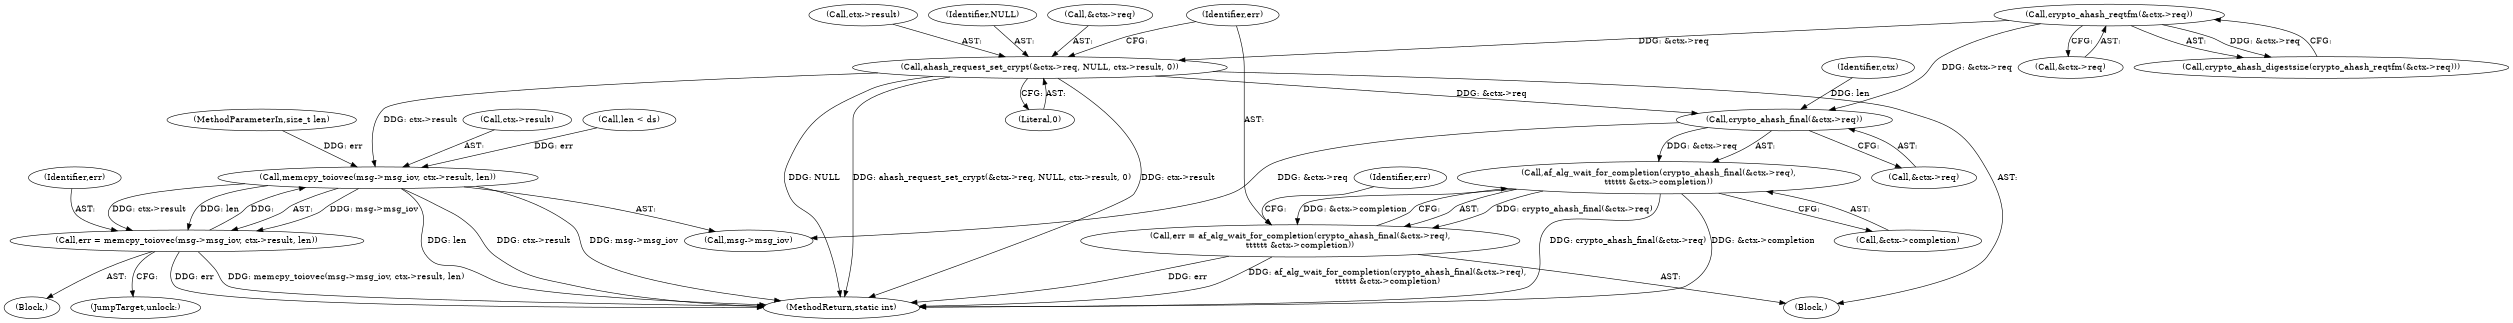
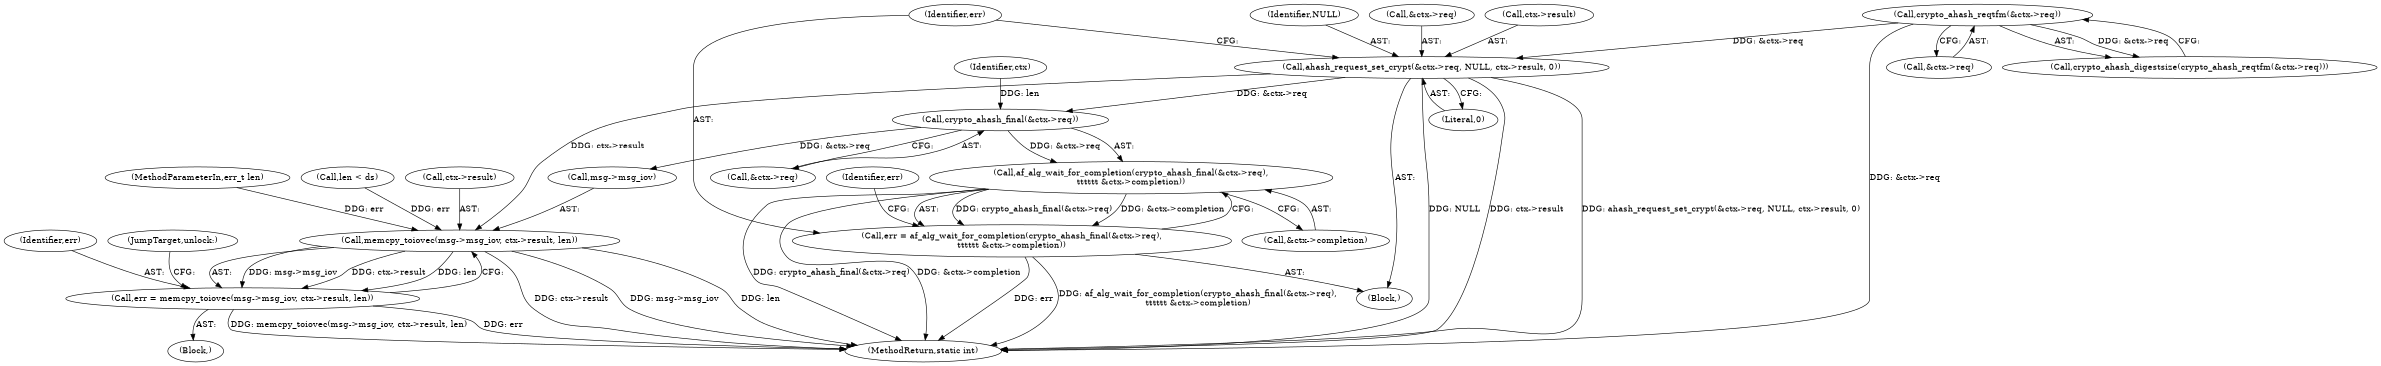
(1935, 62) -> (1590, 337)
(262, 120) -> (198, 178)
(587, 204) -> (547, 210)
(264, 209) -> (494, 272)
(137, 267) -> (170, 271)
